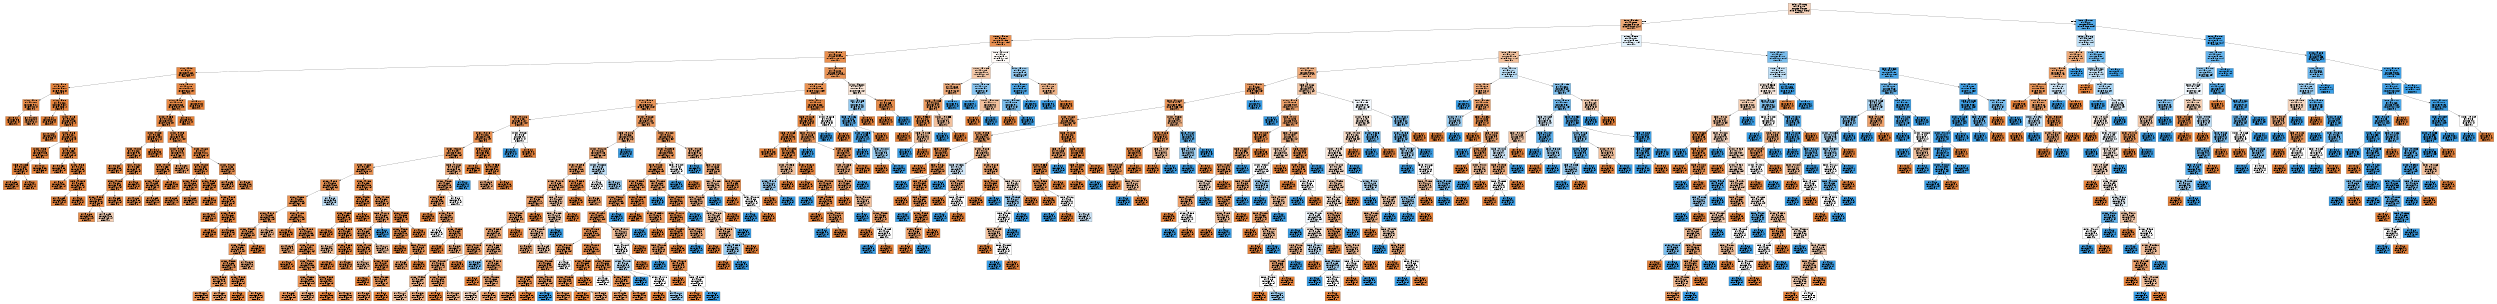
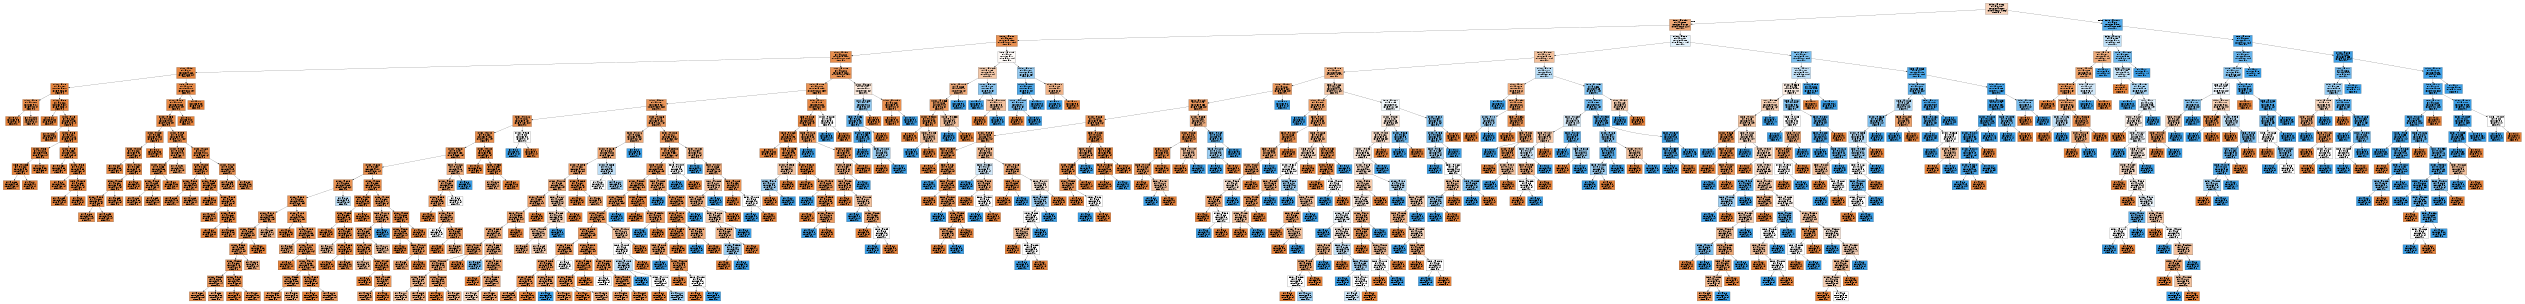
(1076, 209) -> (1356, 289)
(105, 217) -> (105, 217)
